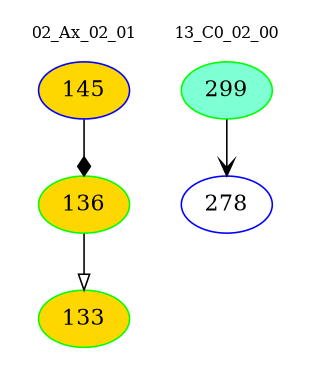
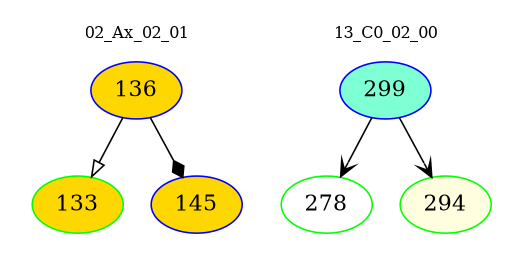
(227, 90) -> (385, 90)
(84, 138) -> (162, 139)
(84, 205) -> (136, 90)
(227, 205) -> (327, 205)
none -> (446, 205)
